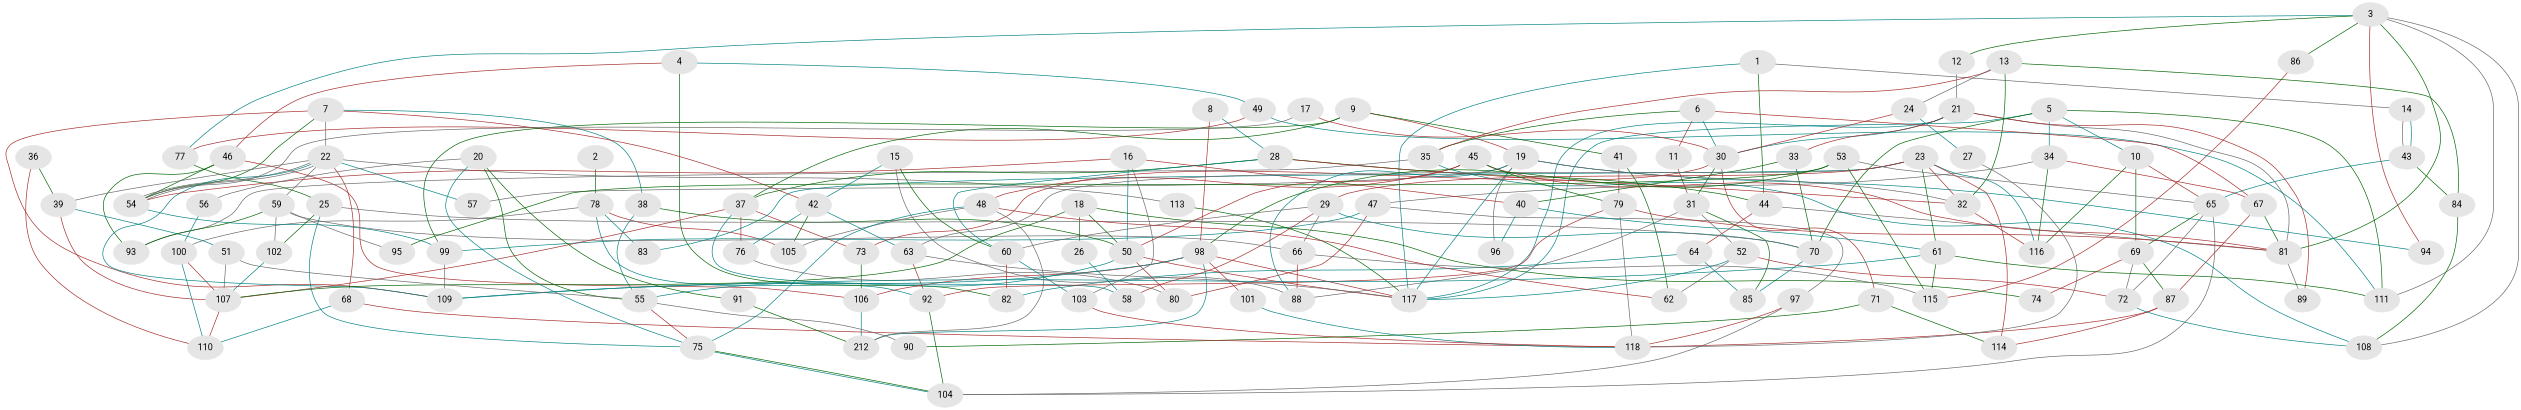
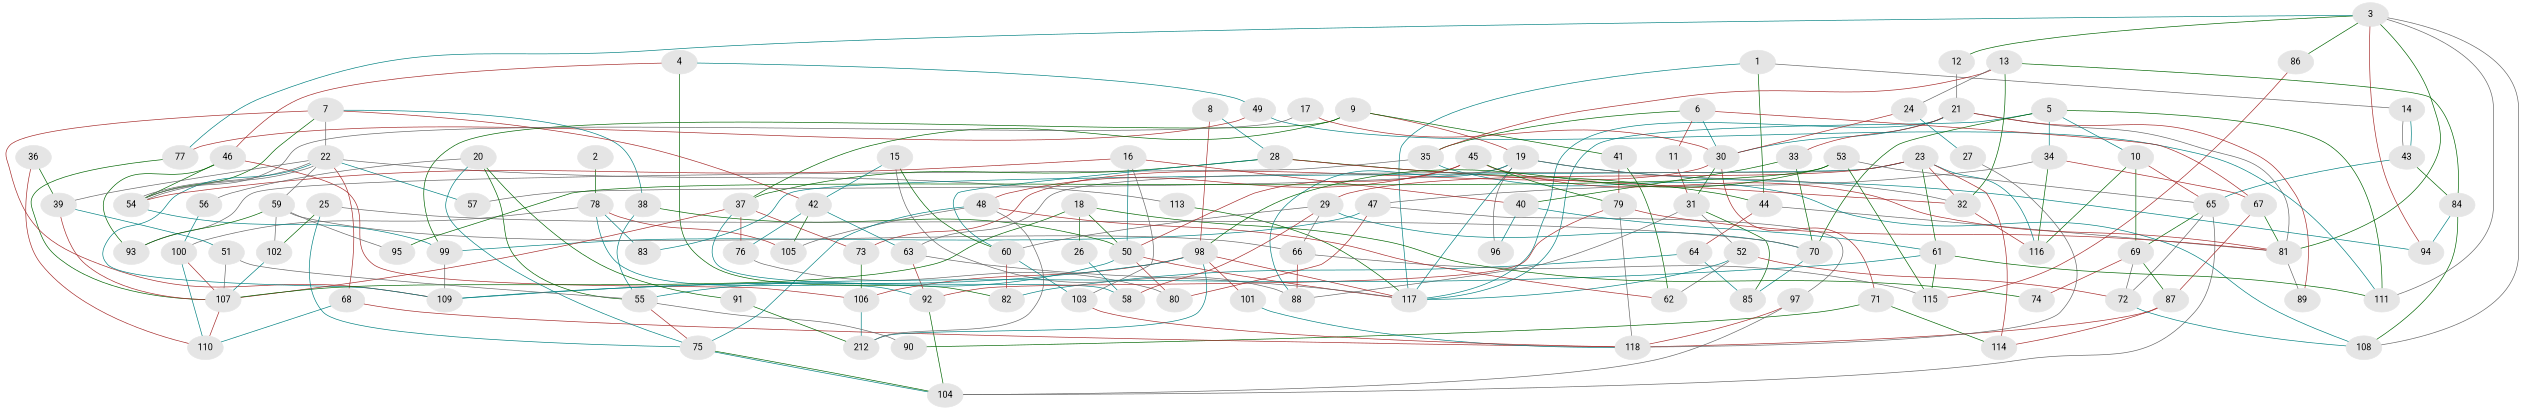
(252, 181) -> (47, 246)
none -> (2442, 229)
